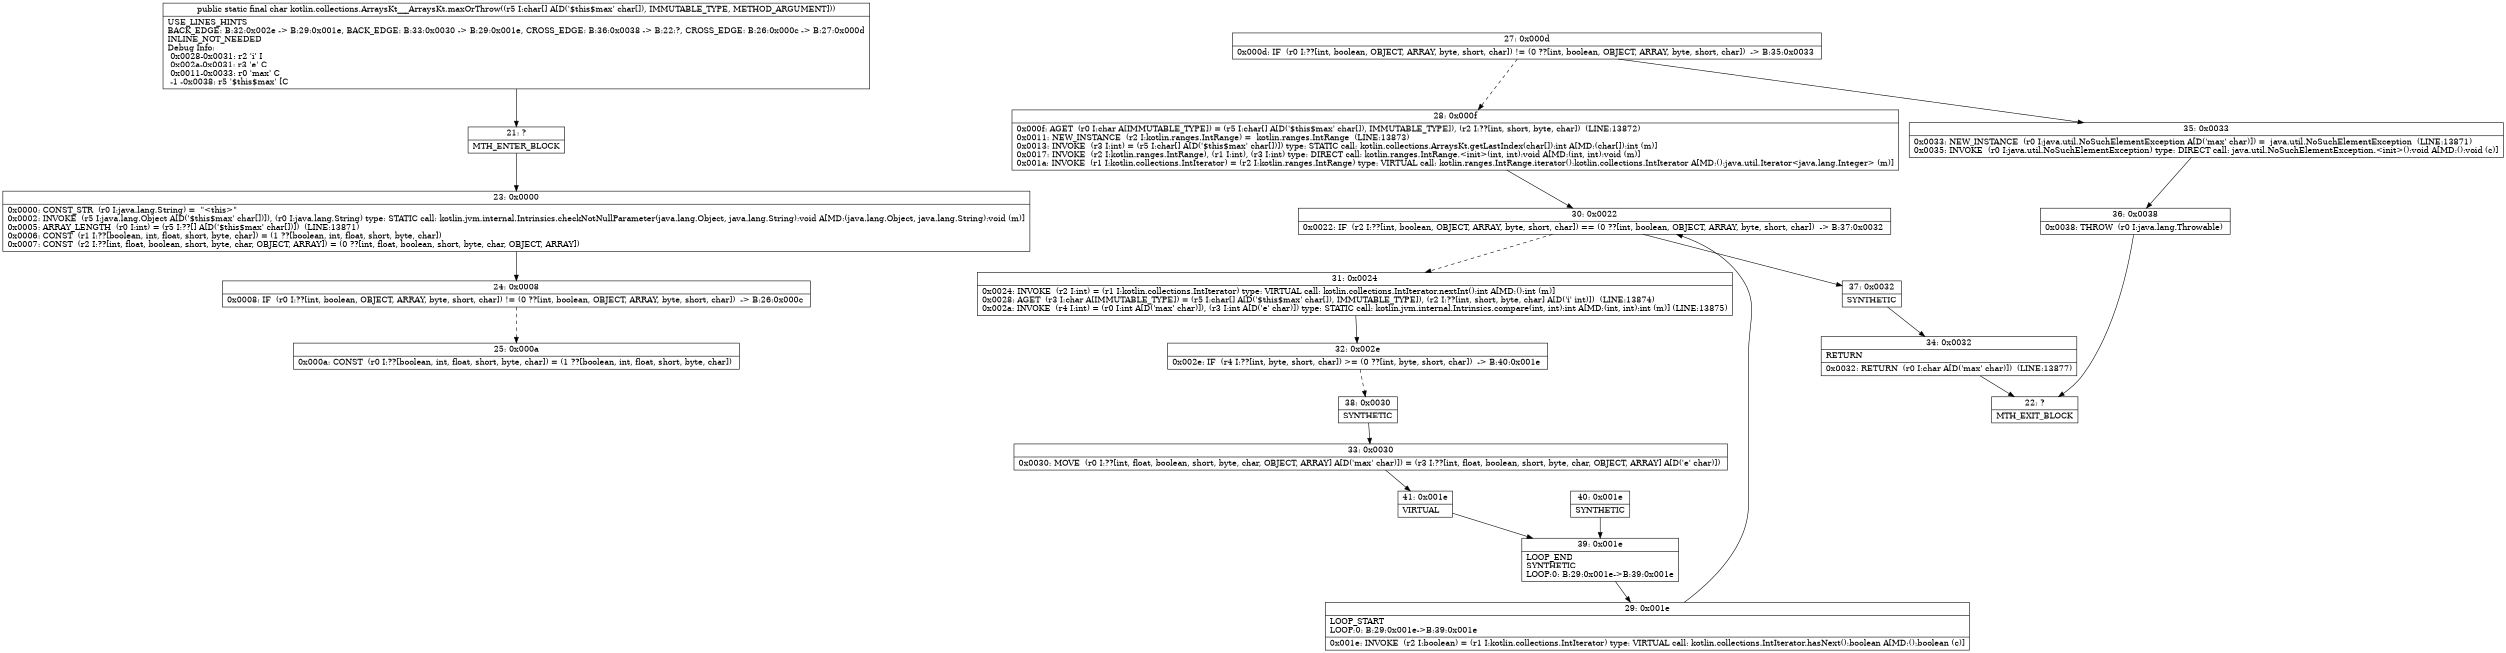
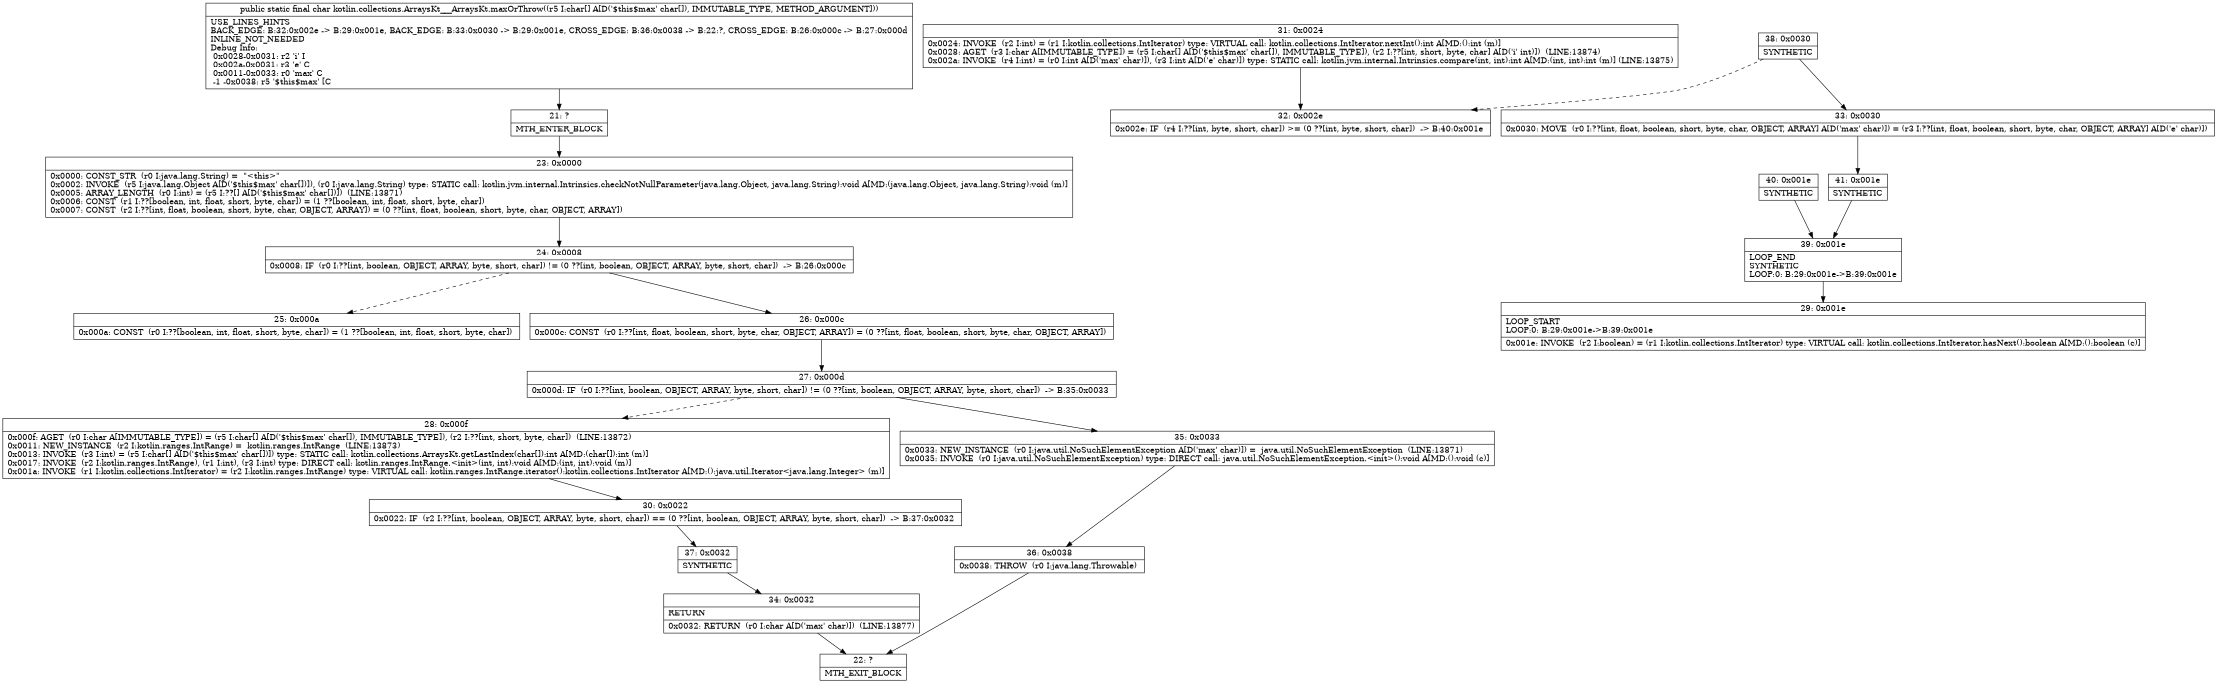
(1492, 253) -> none
none -> (822, 326)
(1362, 380) -> (1623, 97)
(1748, 414) -> none
(1421, 510) -> (1858, 193)
